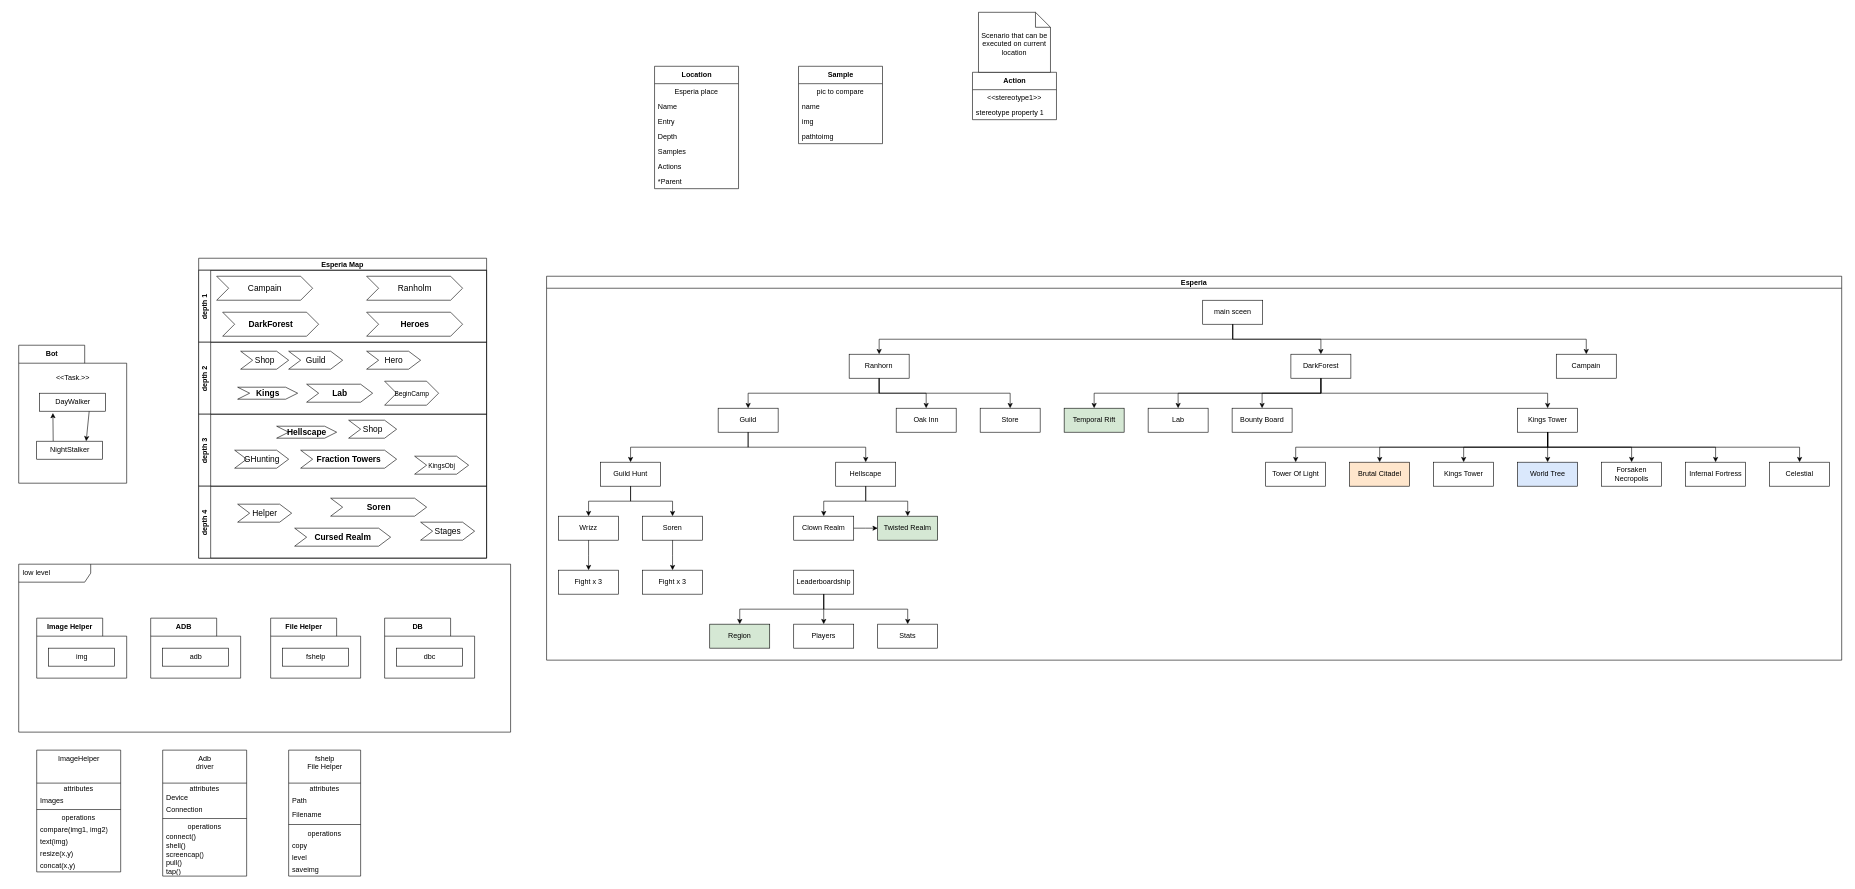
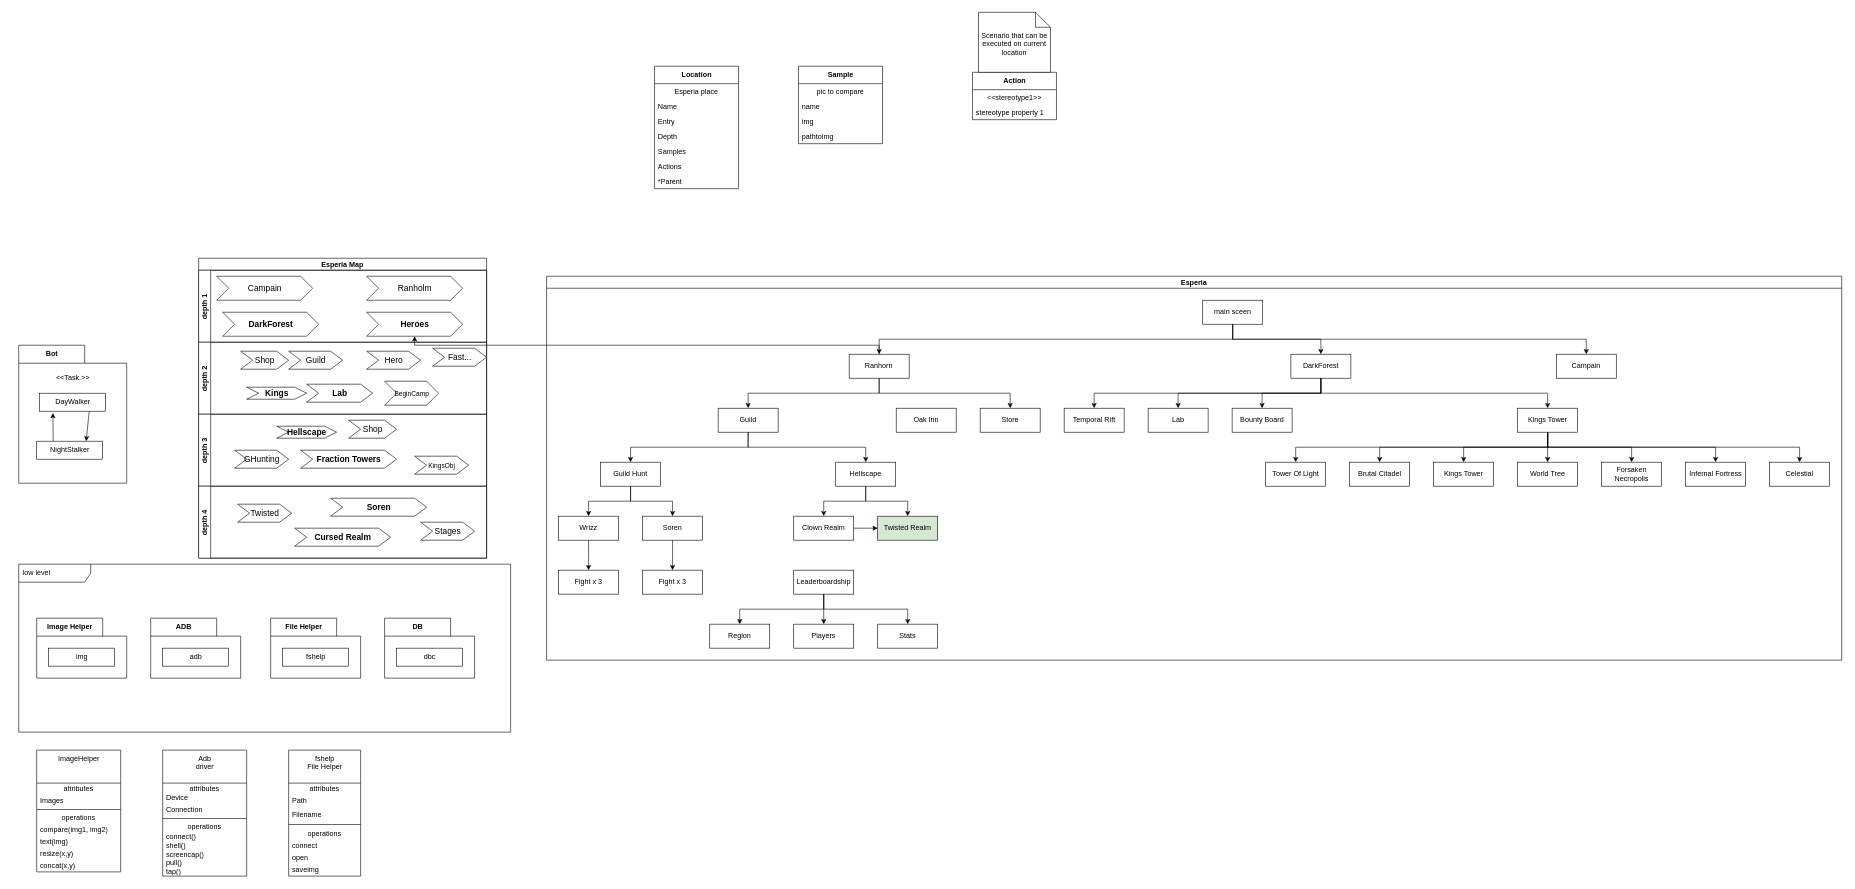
none -> (459, 357)
(267, 393) -> (276, 393)
(926, 402) -> (414, 344)
(1094, 420) -> (1094, 420)
(1380, 474) -> (1380, 474)
(1548, 474) -> (1548, 474)
(265, 513) -> (265, 513)
(740, 636) -> (740, 636)
(300, 846) -> (306, 846)
(300, 858) -> (300, 858)
